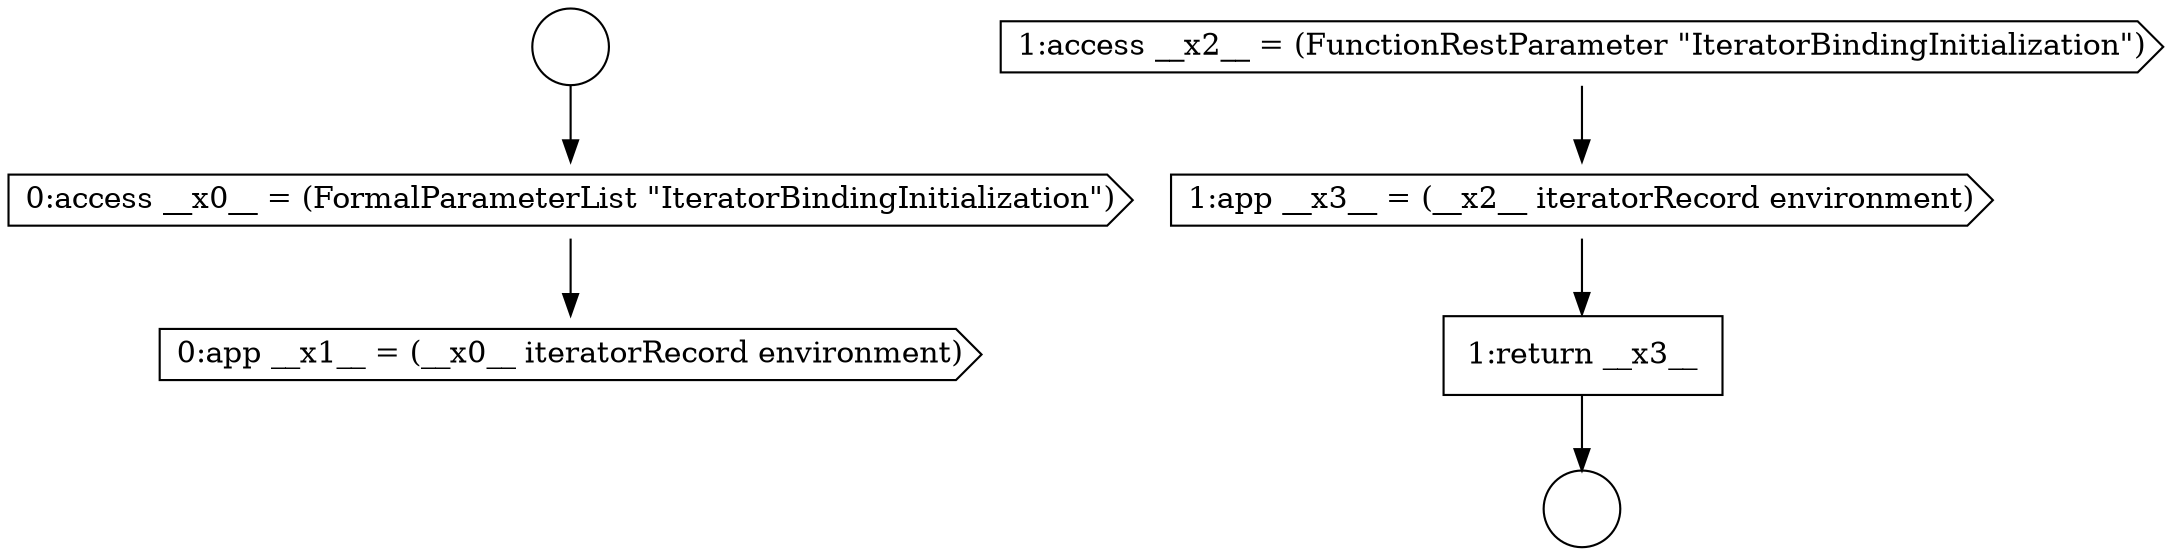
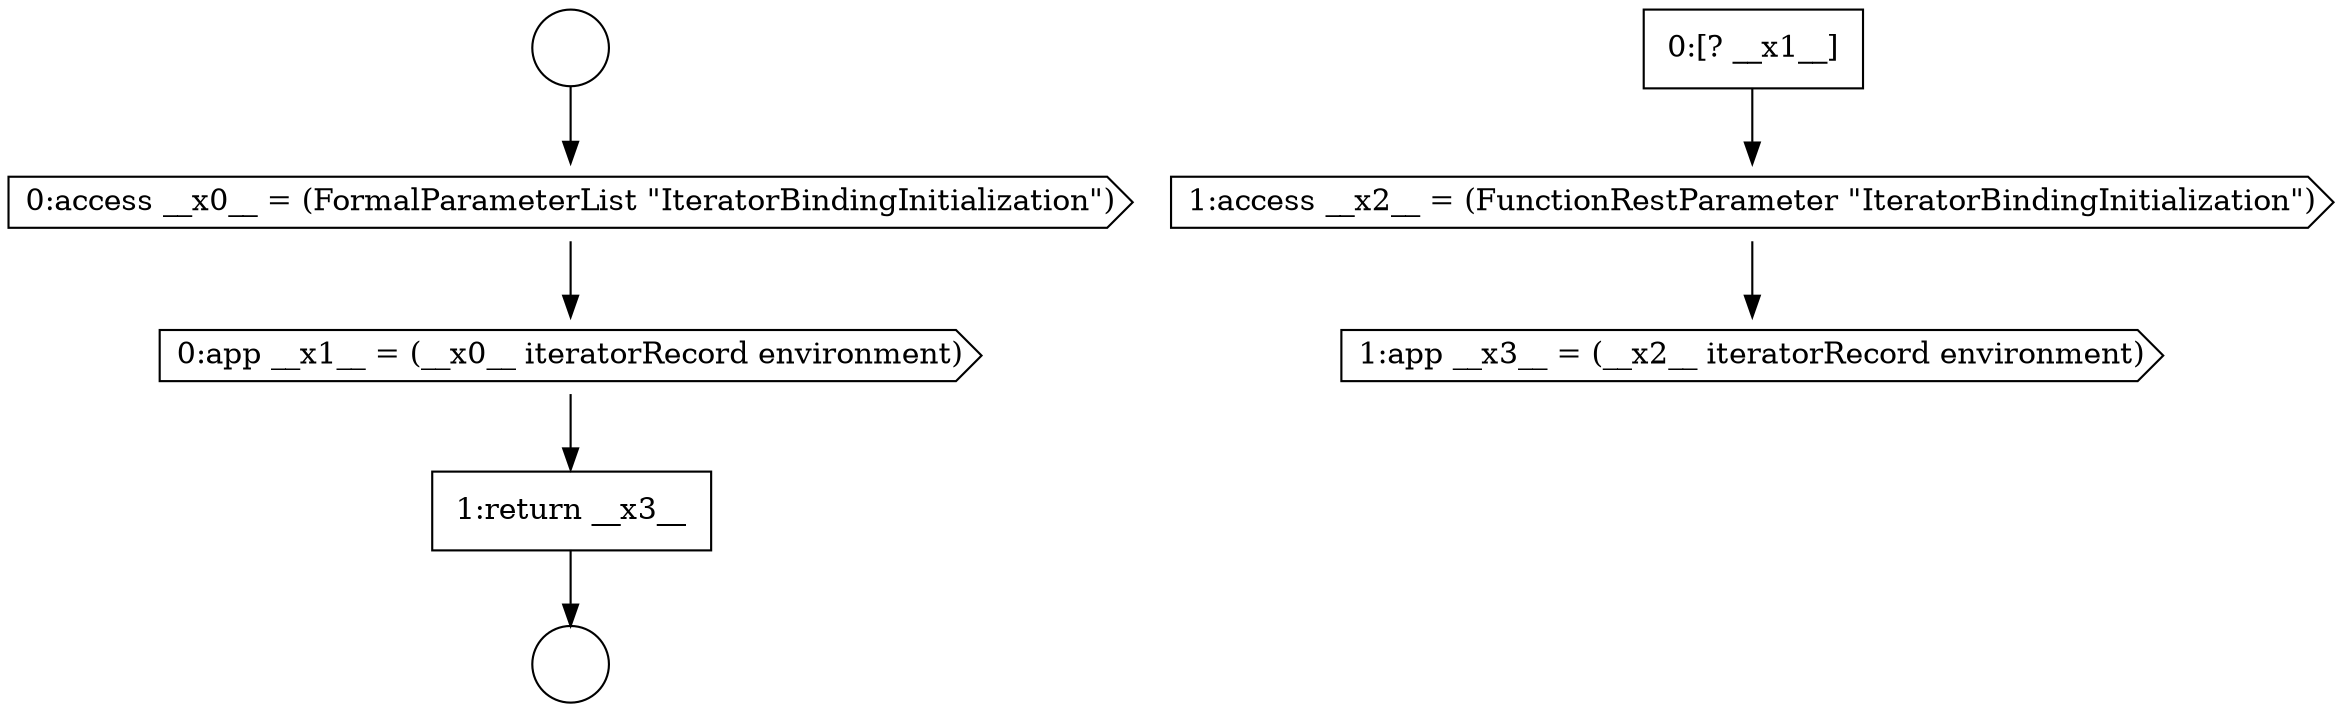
none -> (1752, 48)
(1582, 266) -> (571, 421)
